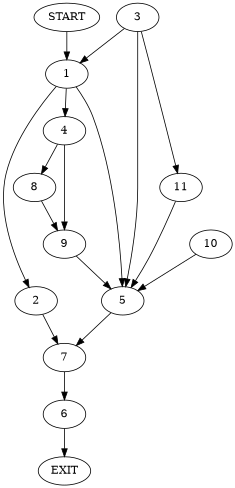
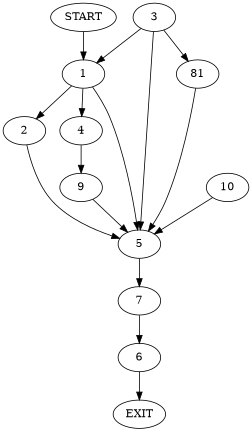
(35, 187) -> none
(181, 187) -> (198, 74)
(48, 326) -> (55, 204)
